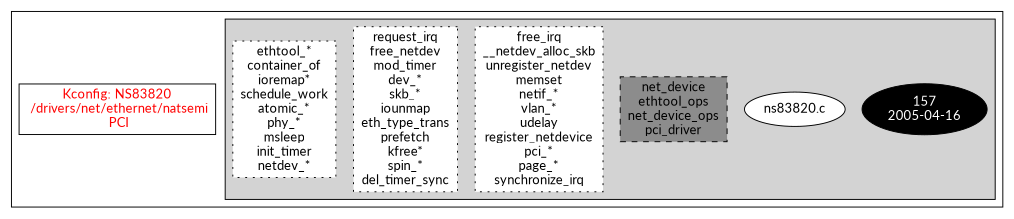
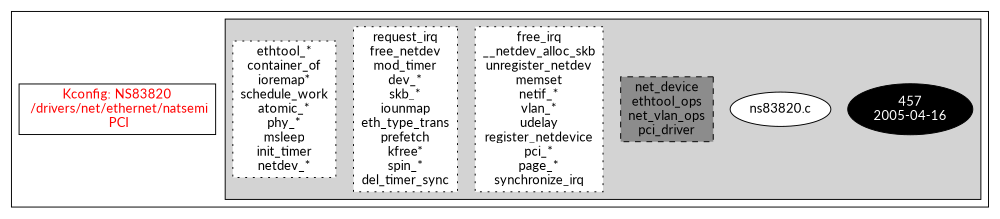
(674, 109) -> (667, 109)
(925, 109) -> (910, 109)
